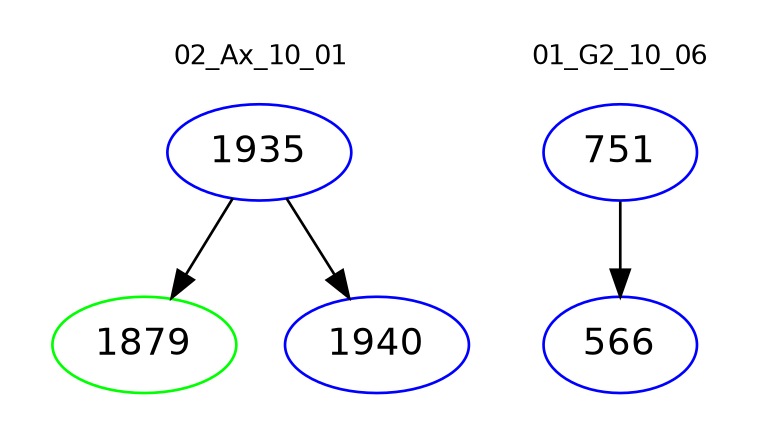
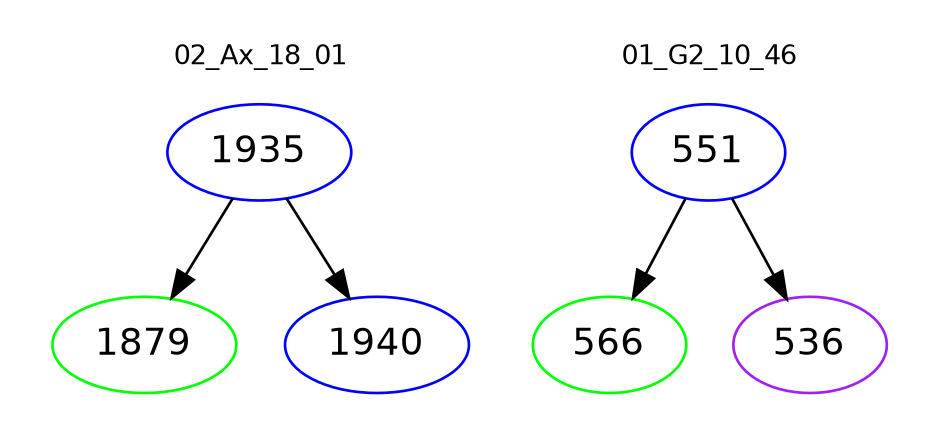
(261, 57) -> (261, 57)
(620, 57) -> (710, 57)
(620, 152) -> (709, 152)
(620, 345) -> (610, 345)
none -> (810, 345)
